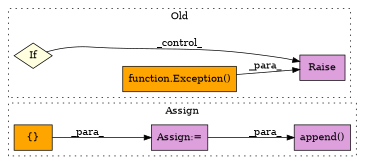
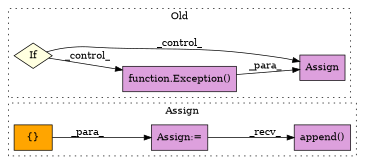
none -> (82, 63)
(322, 68) -> (322, 68)
(180, 79) -> (180, 79)
(265, 132) -> (265, 132)
